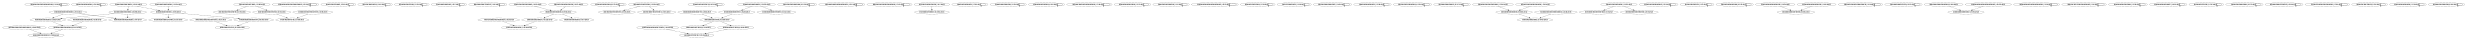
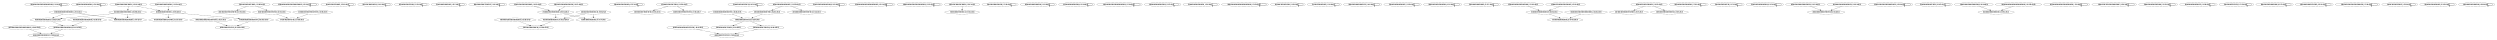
none -> (593, 12)
